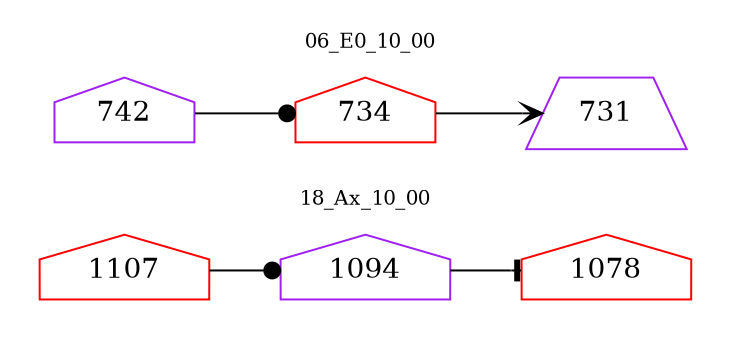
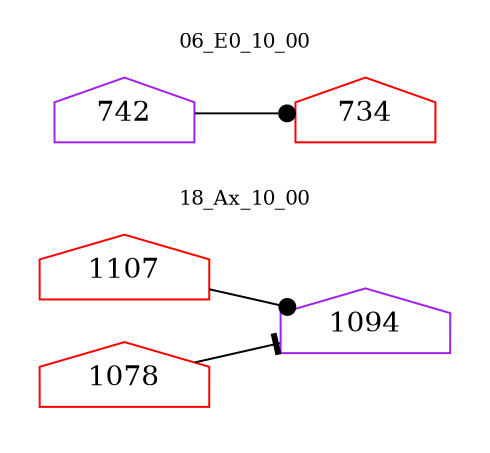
(606, 113) -> none
(481, 270) -> (233, 354)
